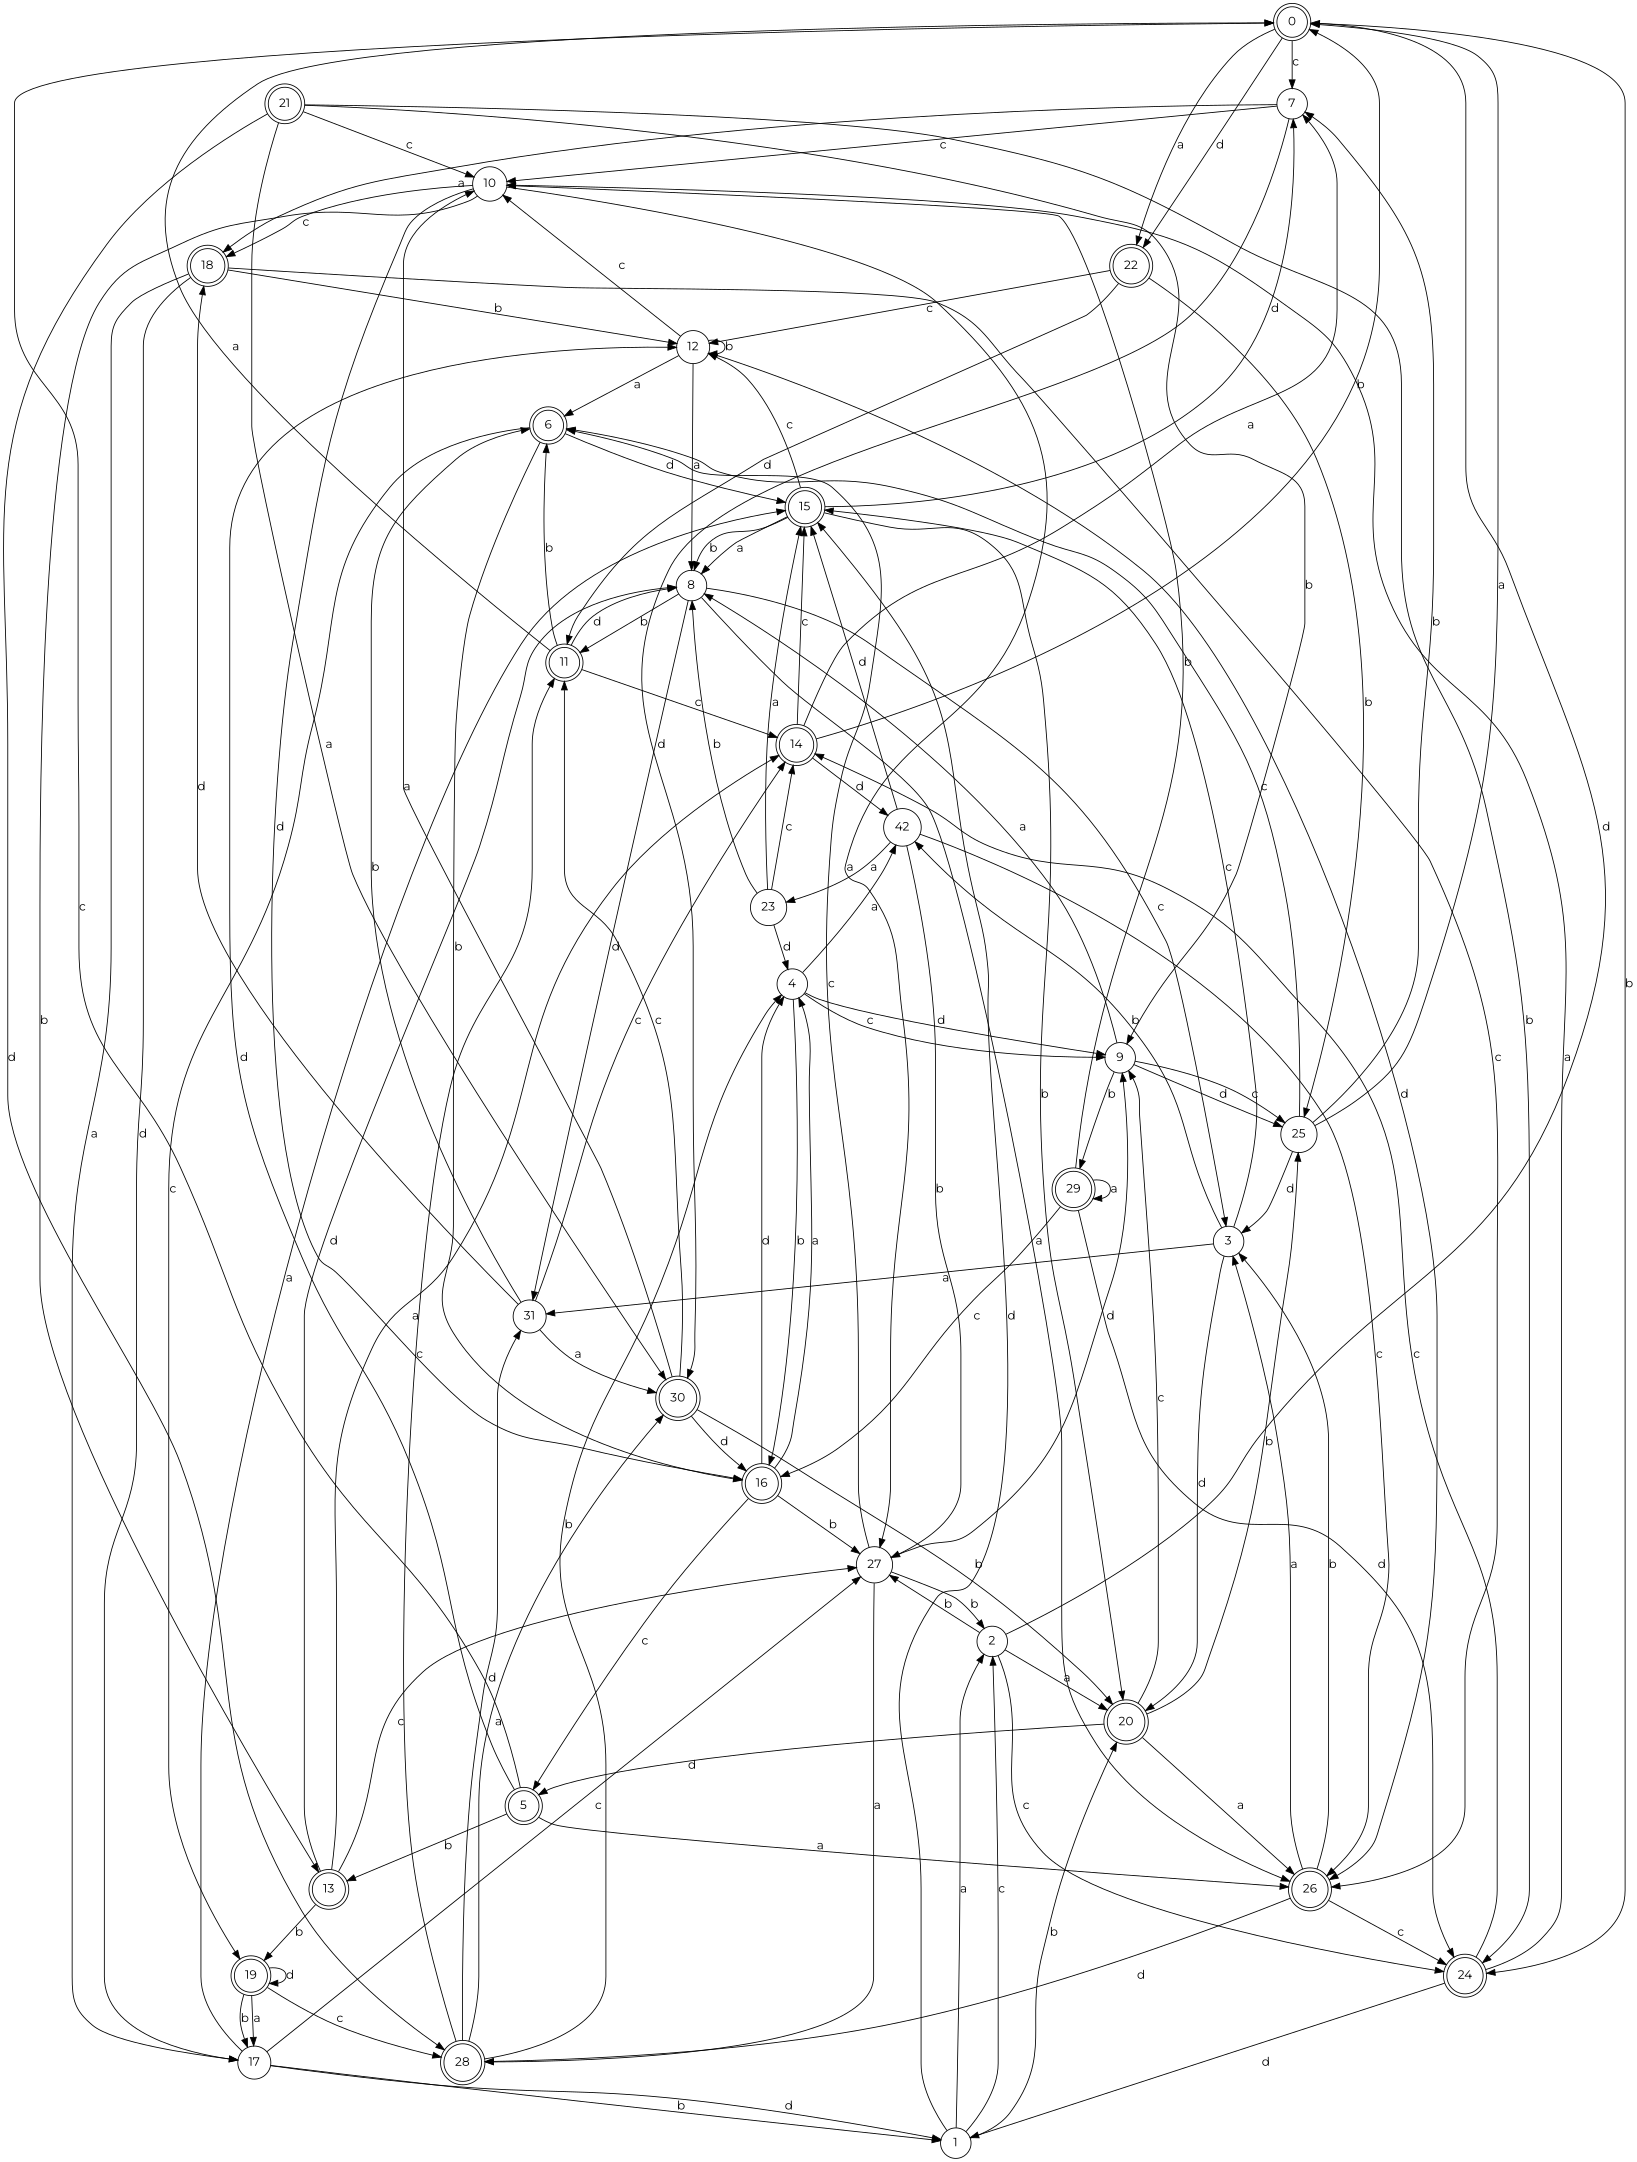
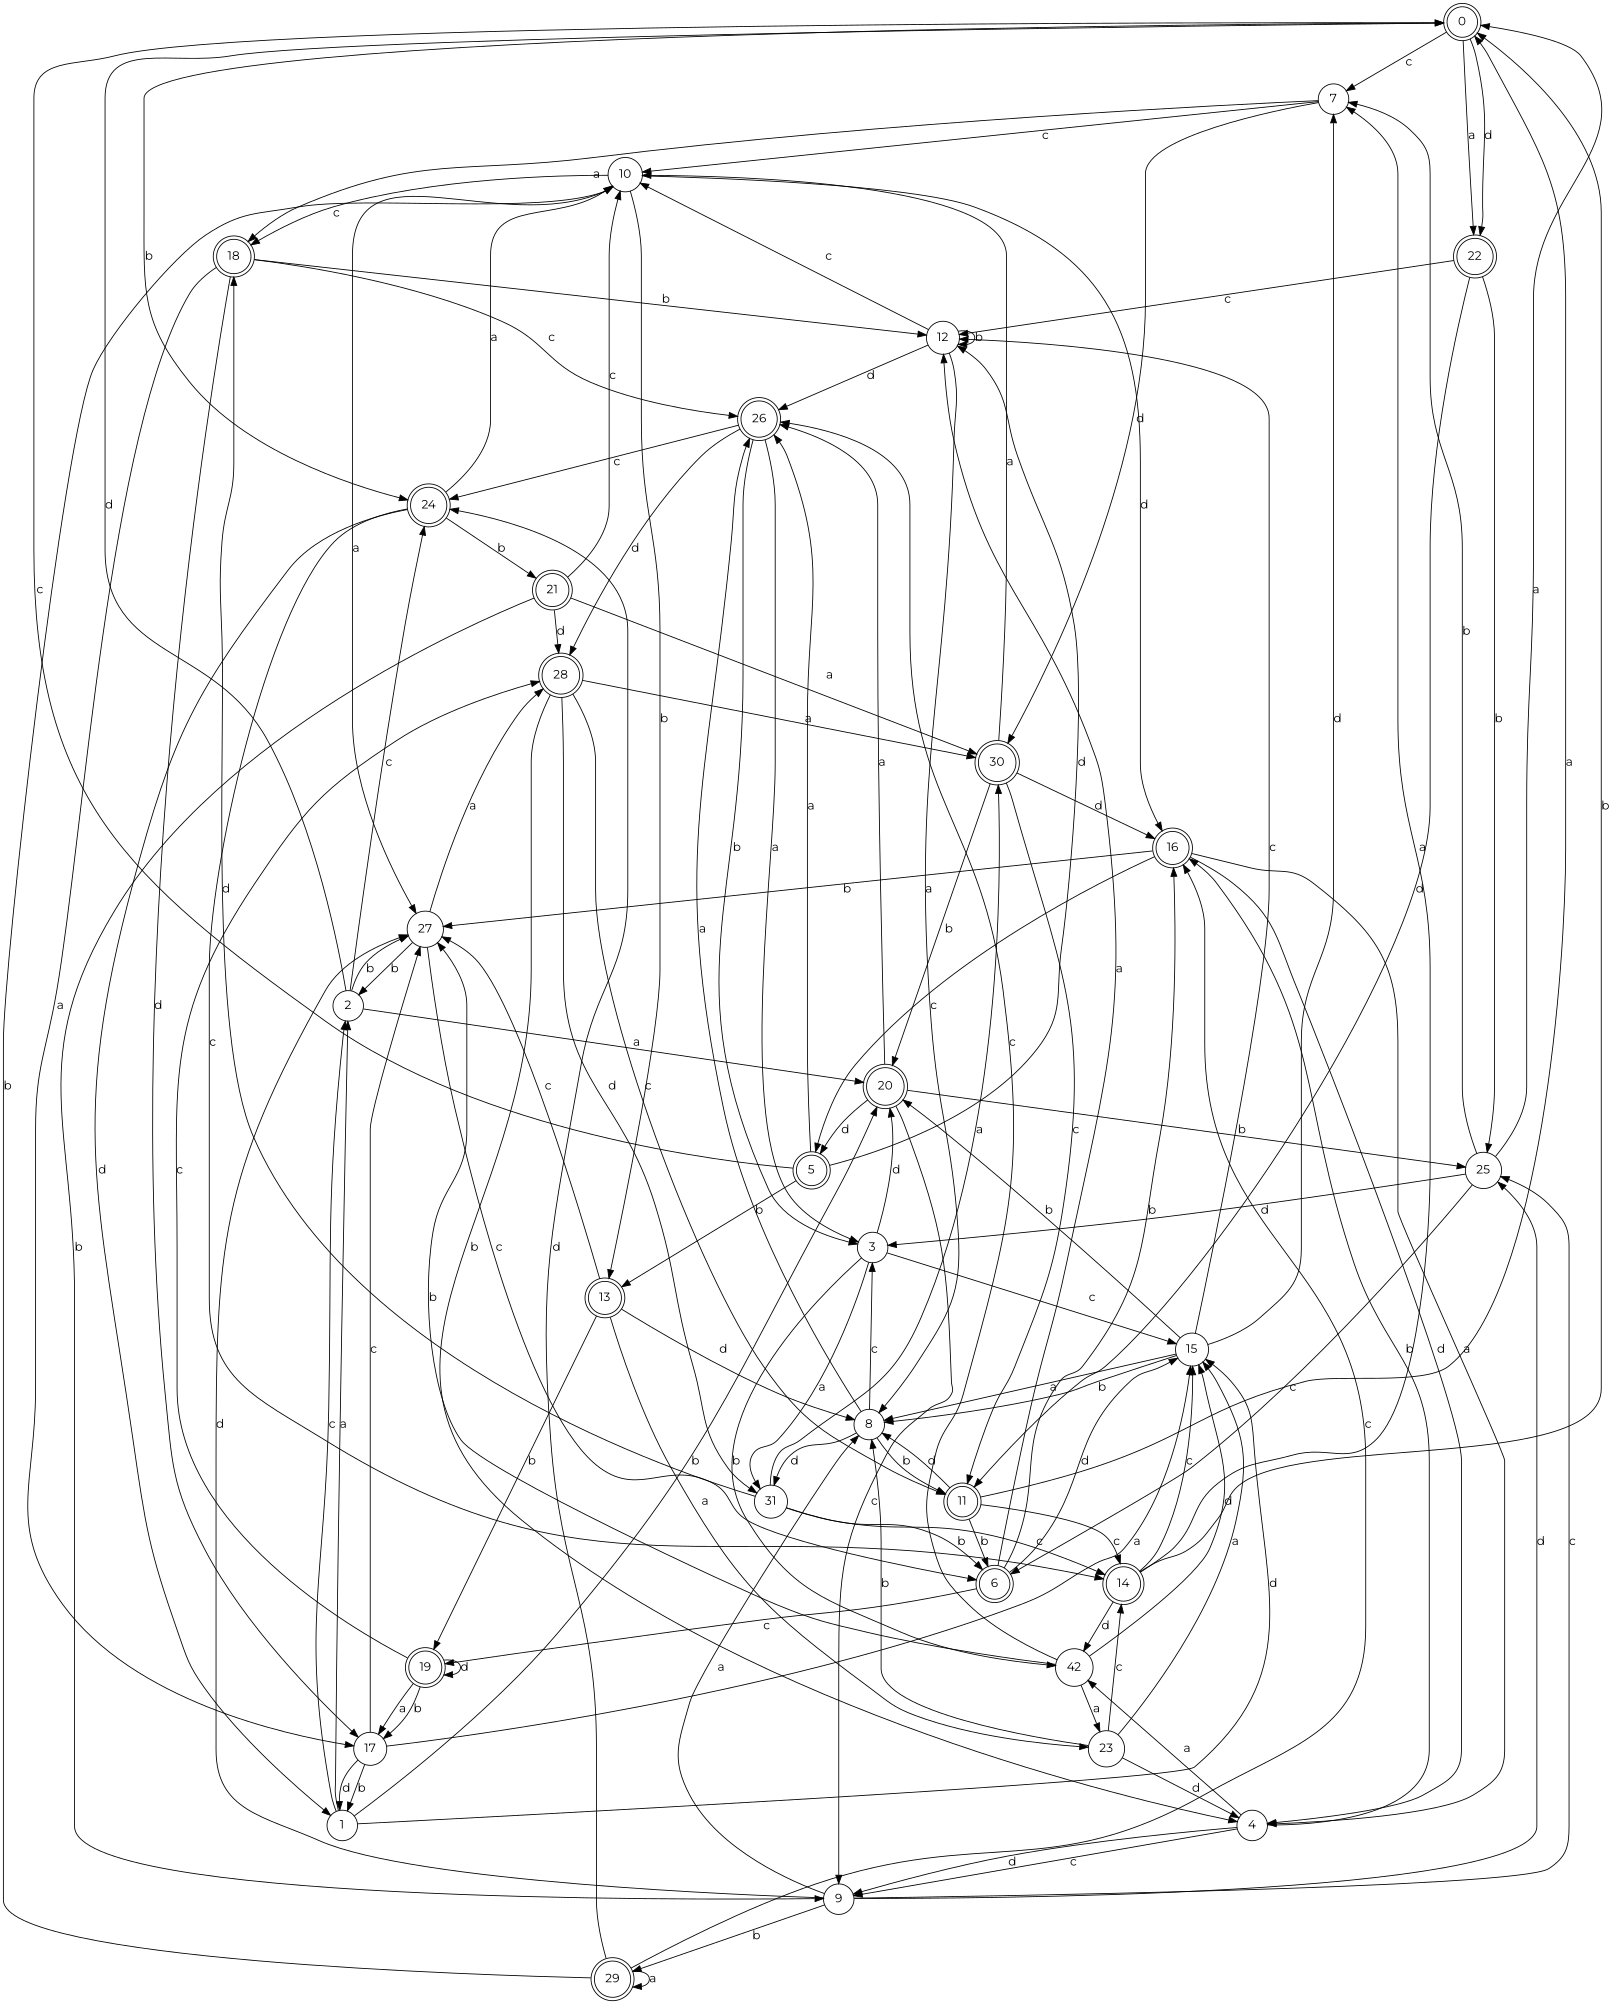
(625, 384) -> (1116, 953)
(805, 507) -> (1192, 1350)
(1405, 594) -> (487, 546)
(394, 1315) -> (776, 1612)
(1085, 1366) -> (216, 1642)
